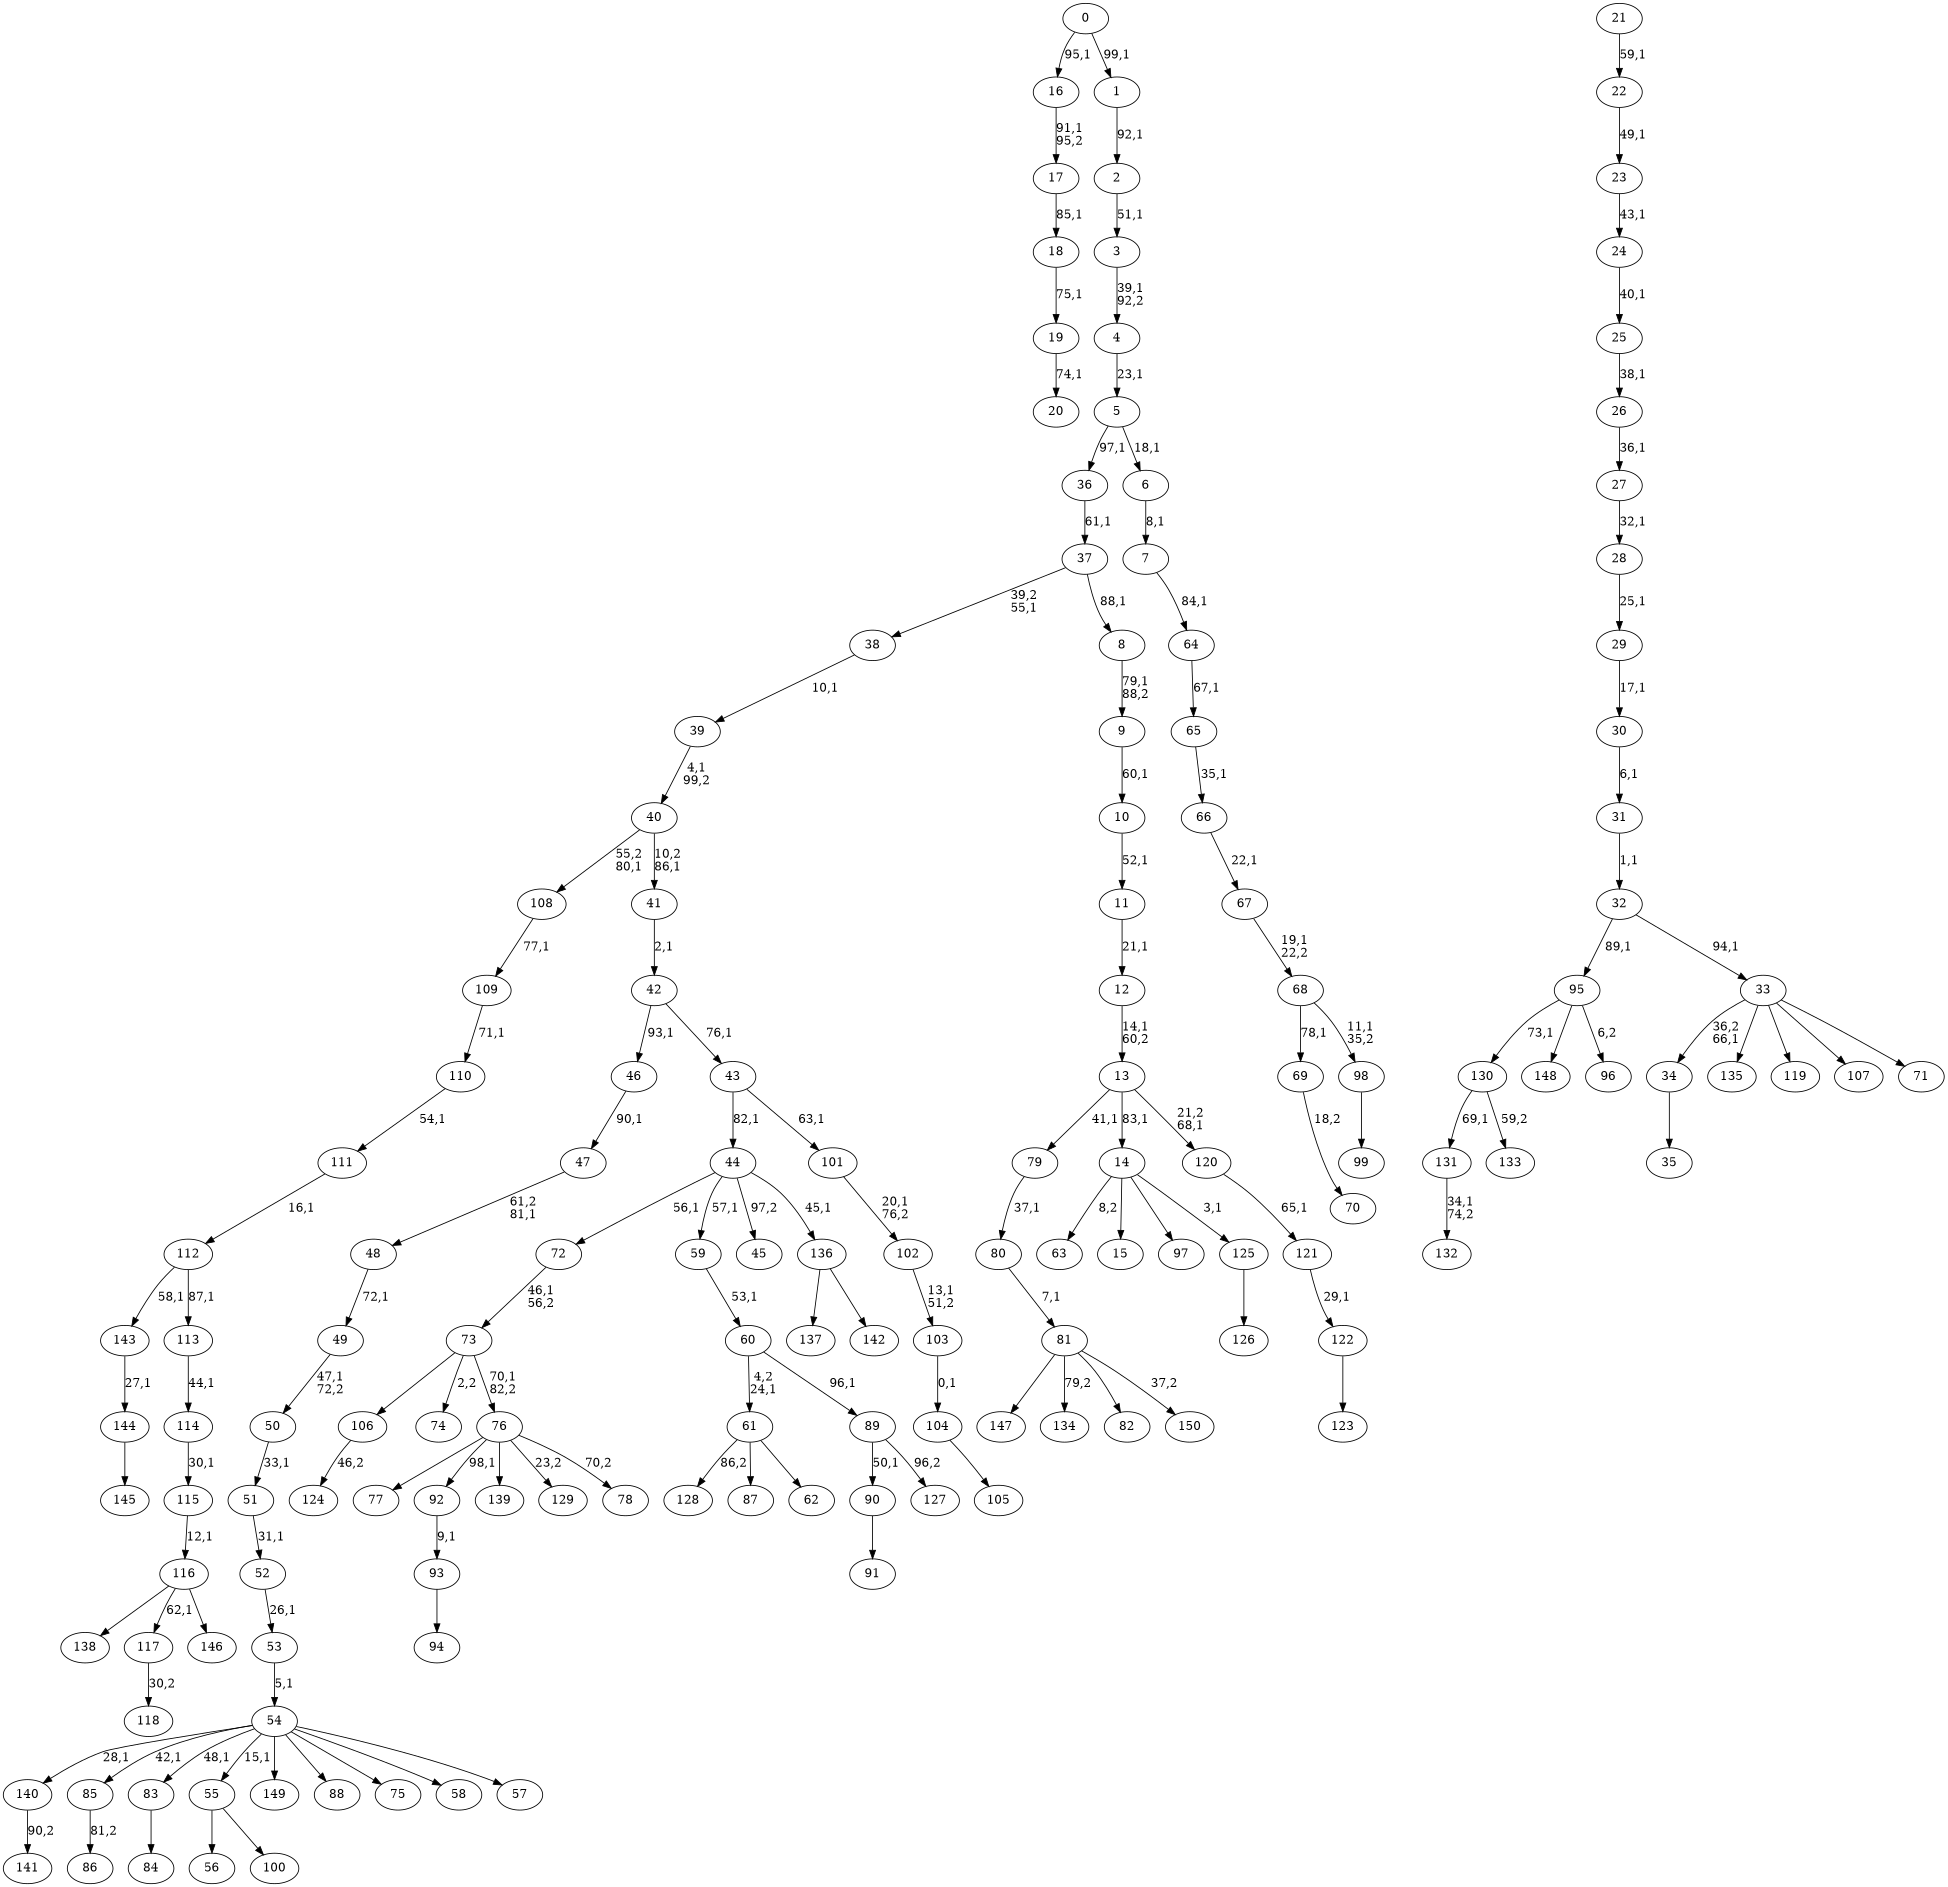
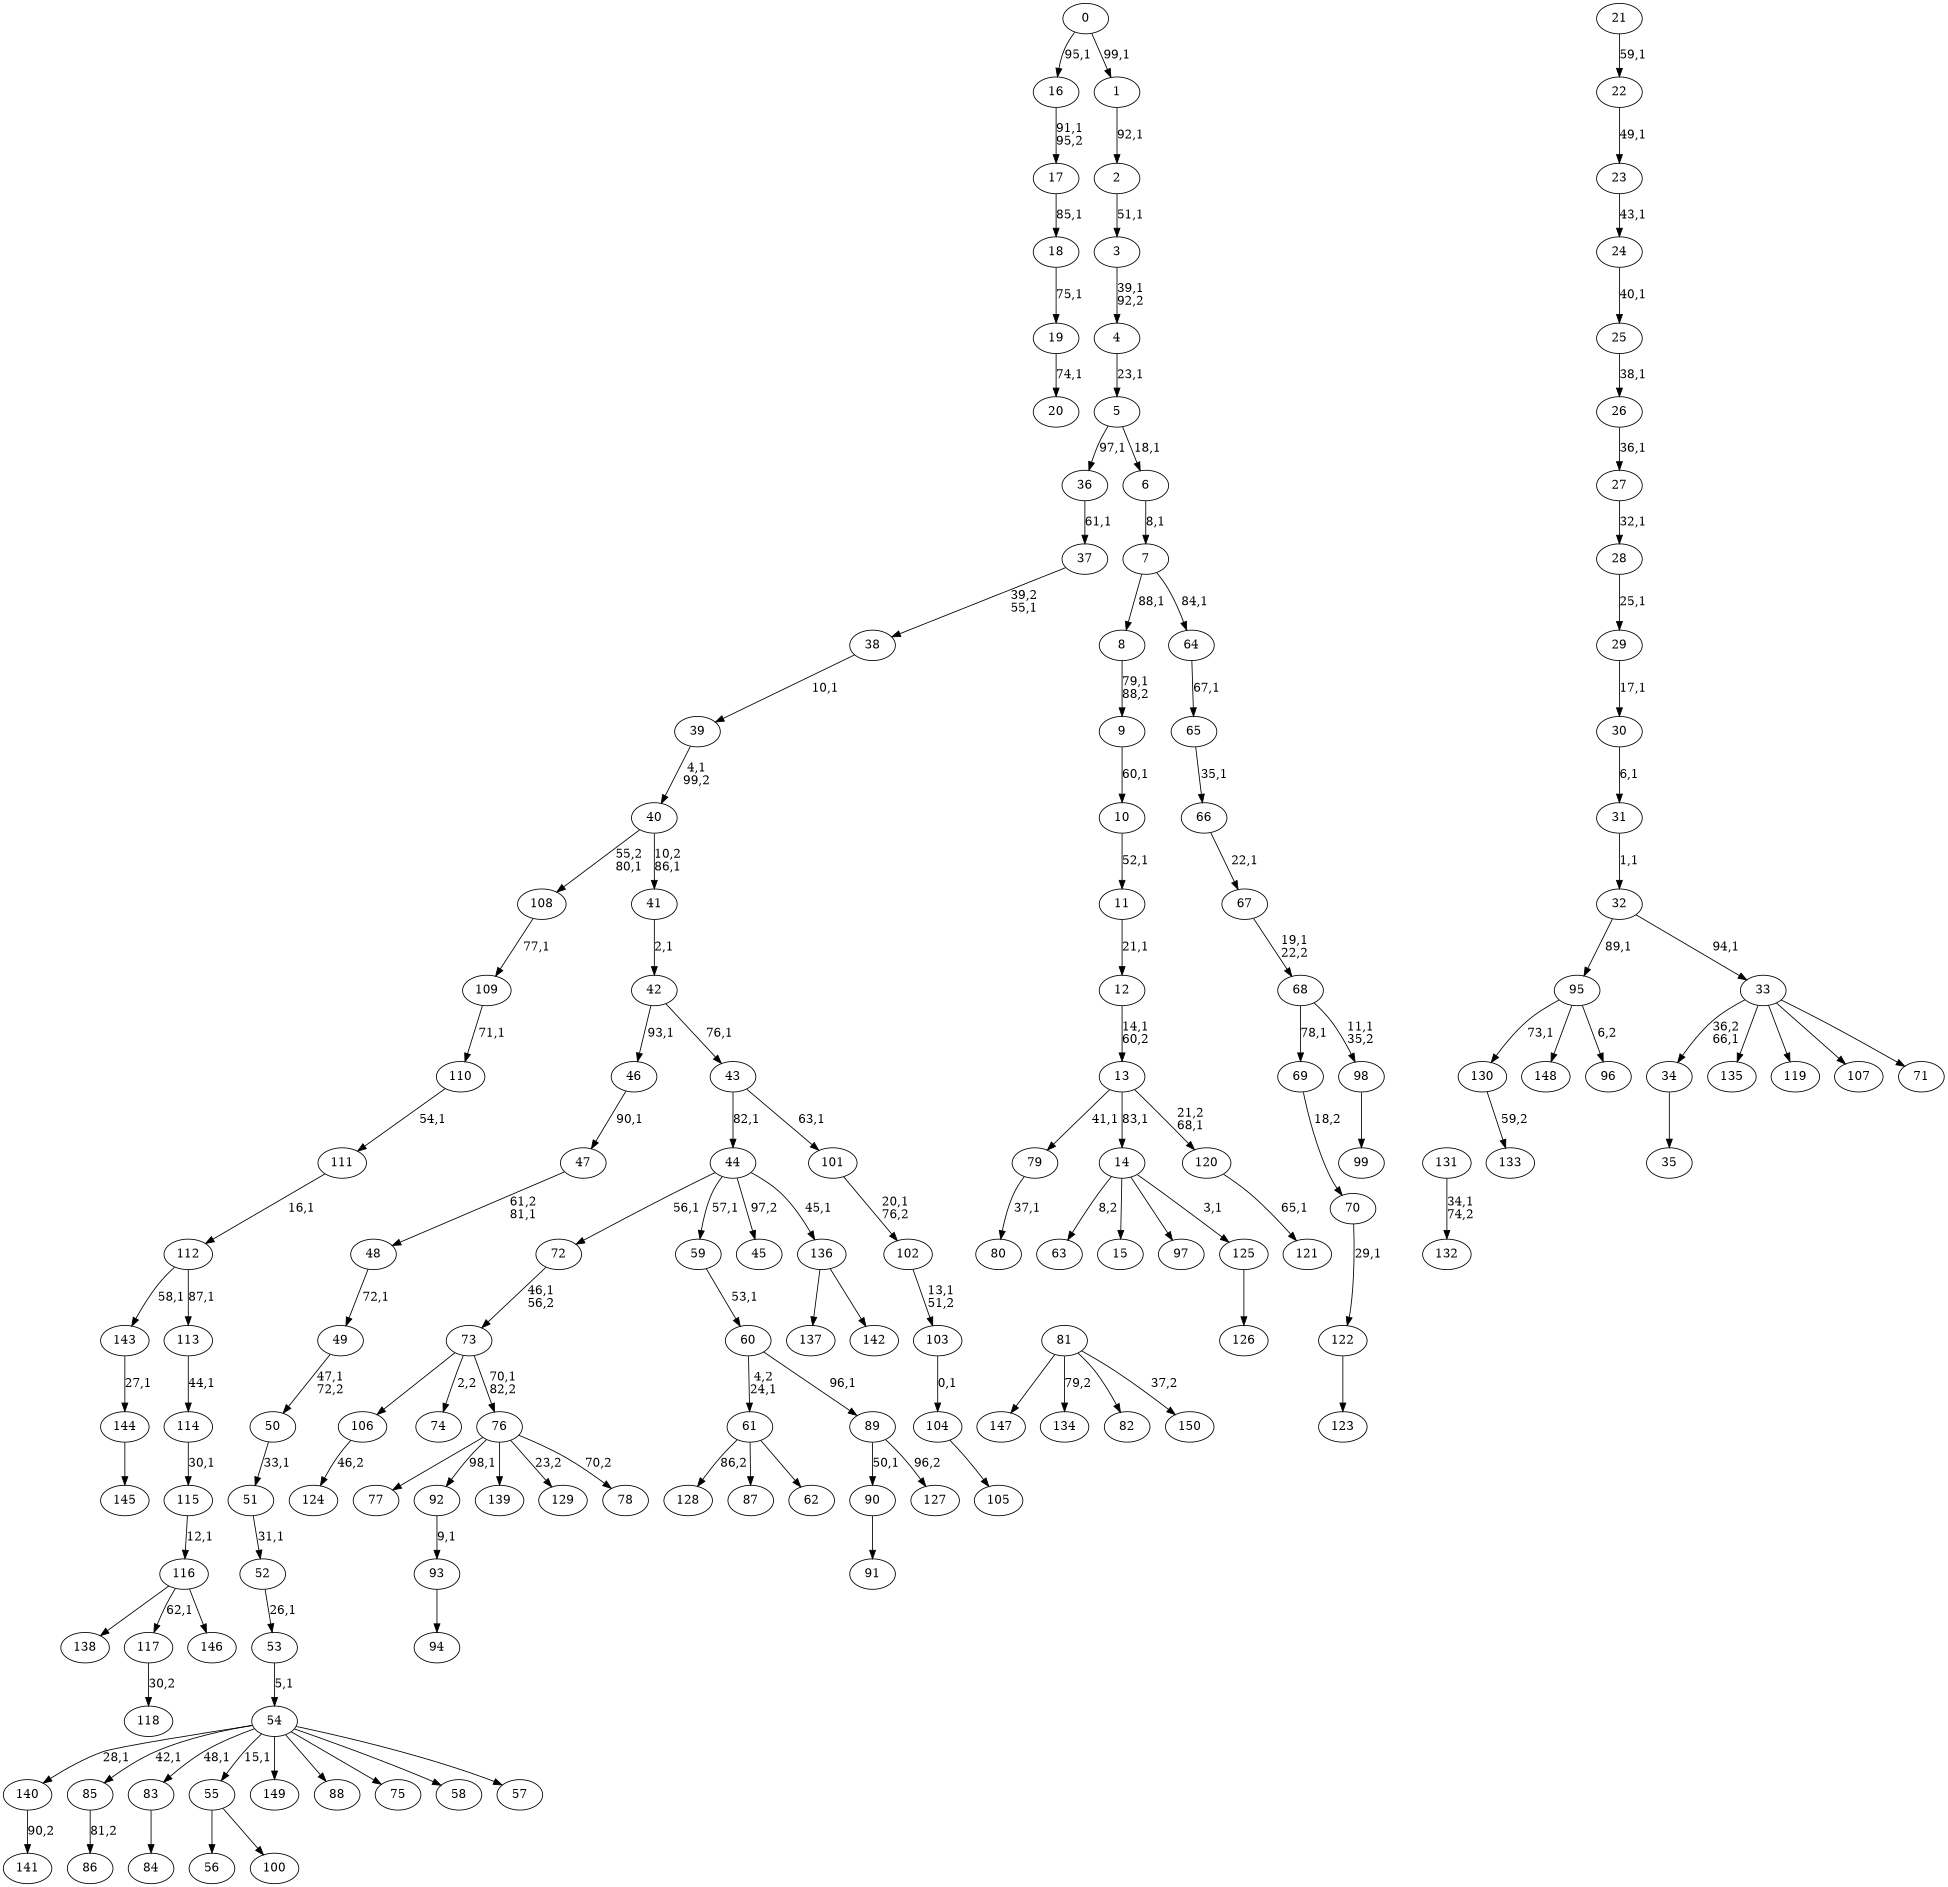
(1094, 600) -> (1135, 598)
(1459, 1114) -> none
(1029, 1294) -> none
(1317, 1295) -> (1354, 1271)
